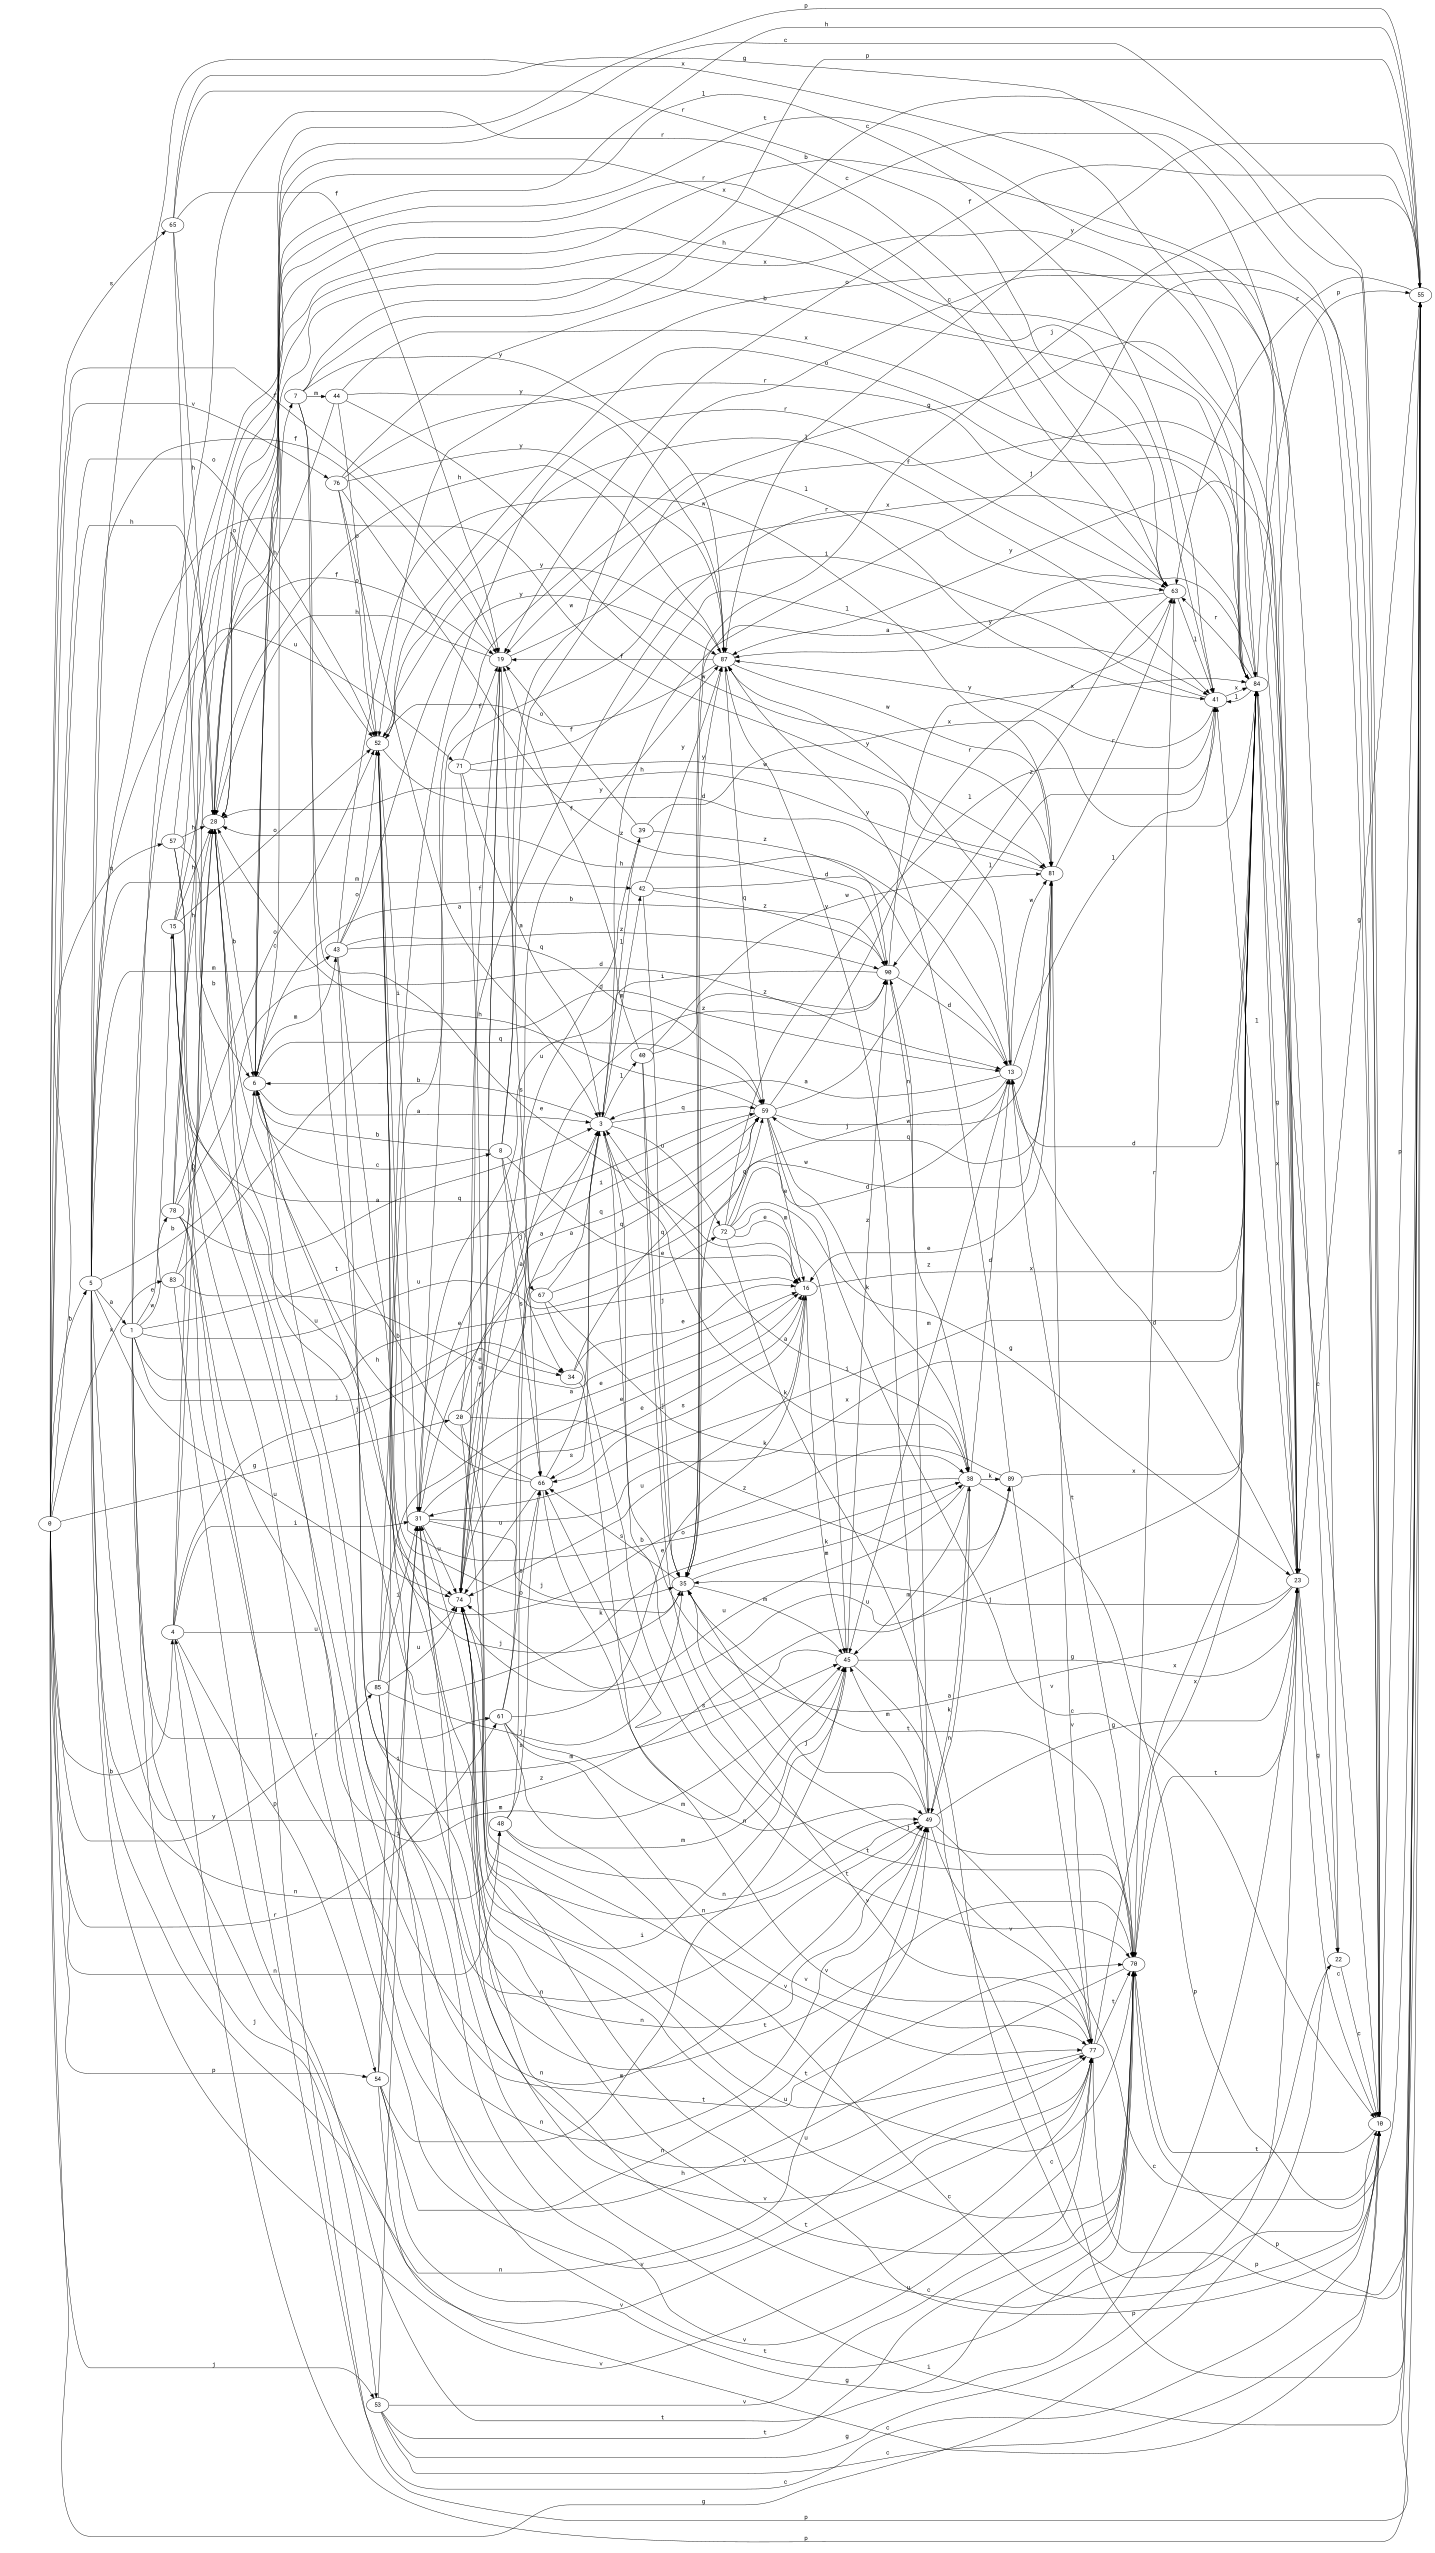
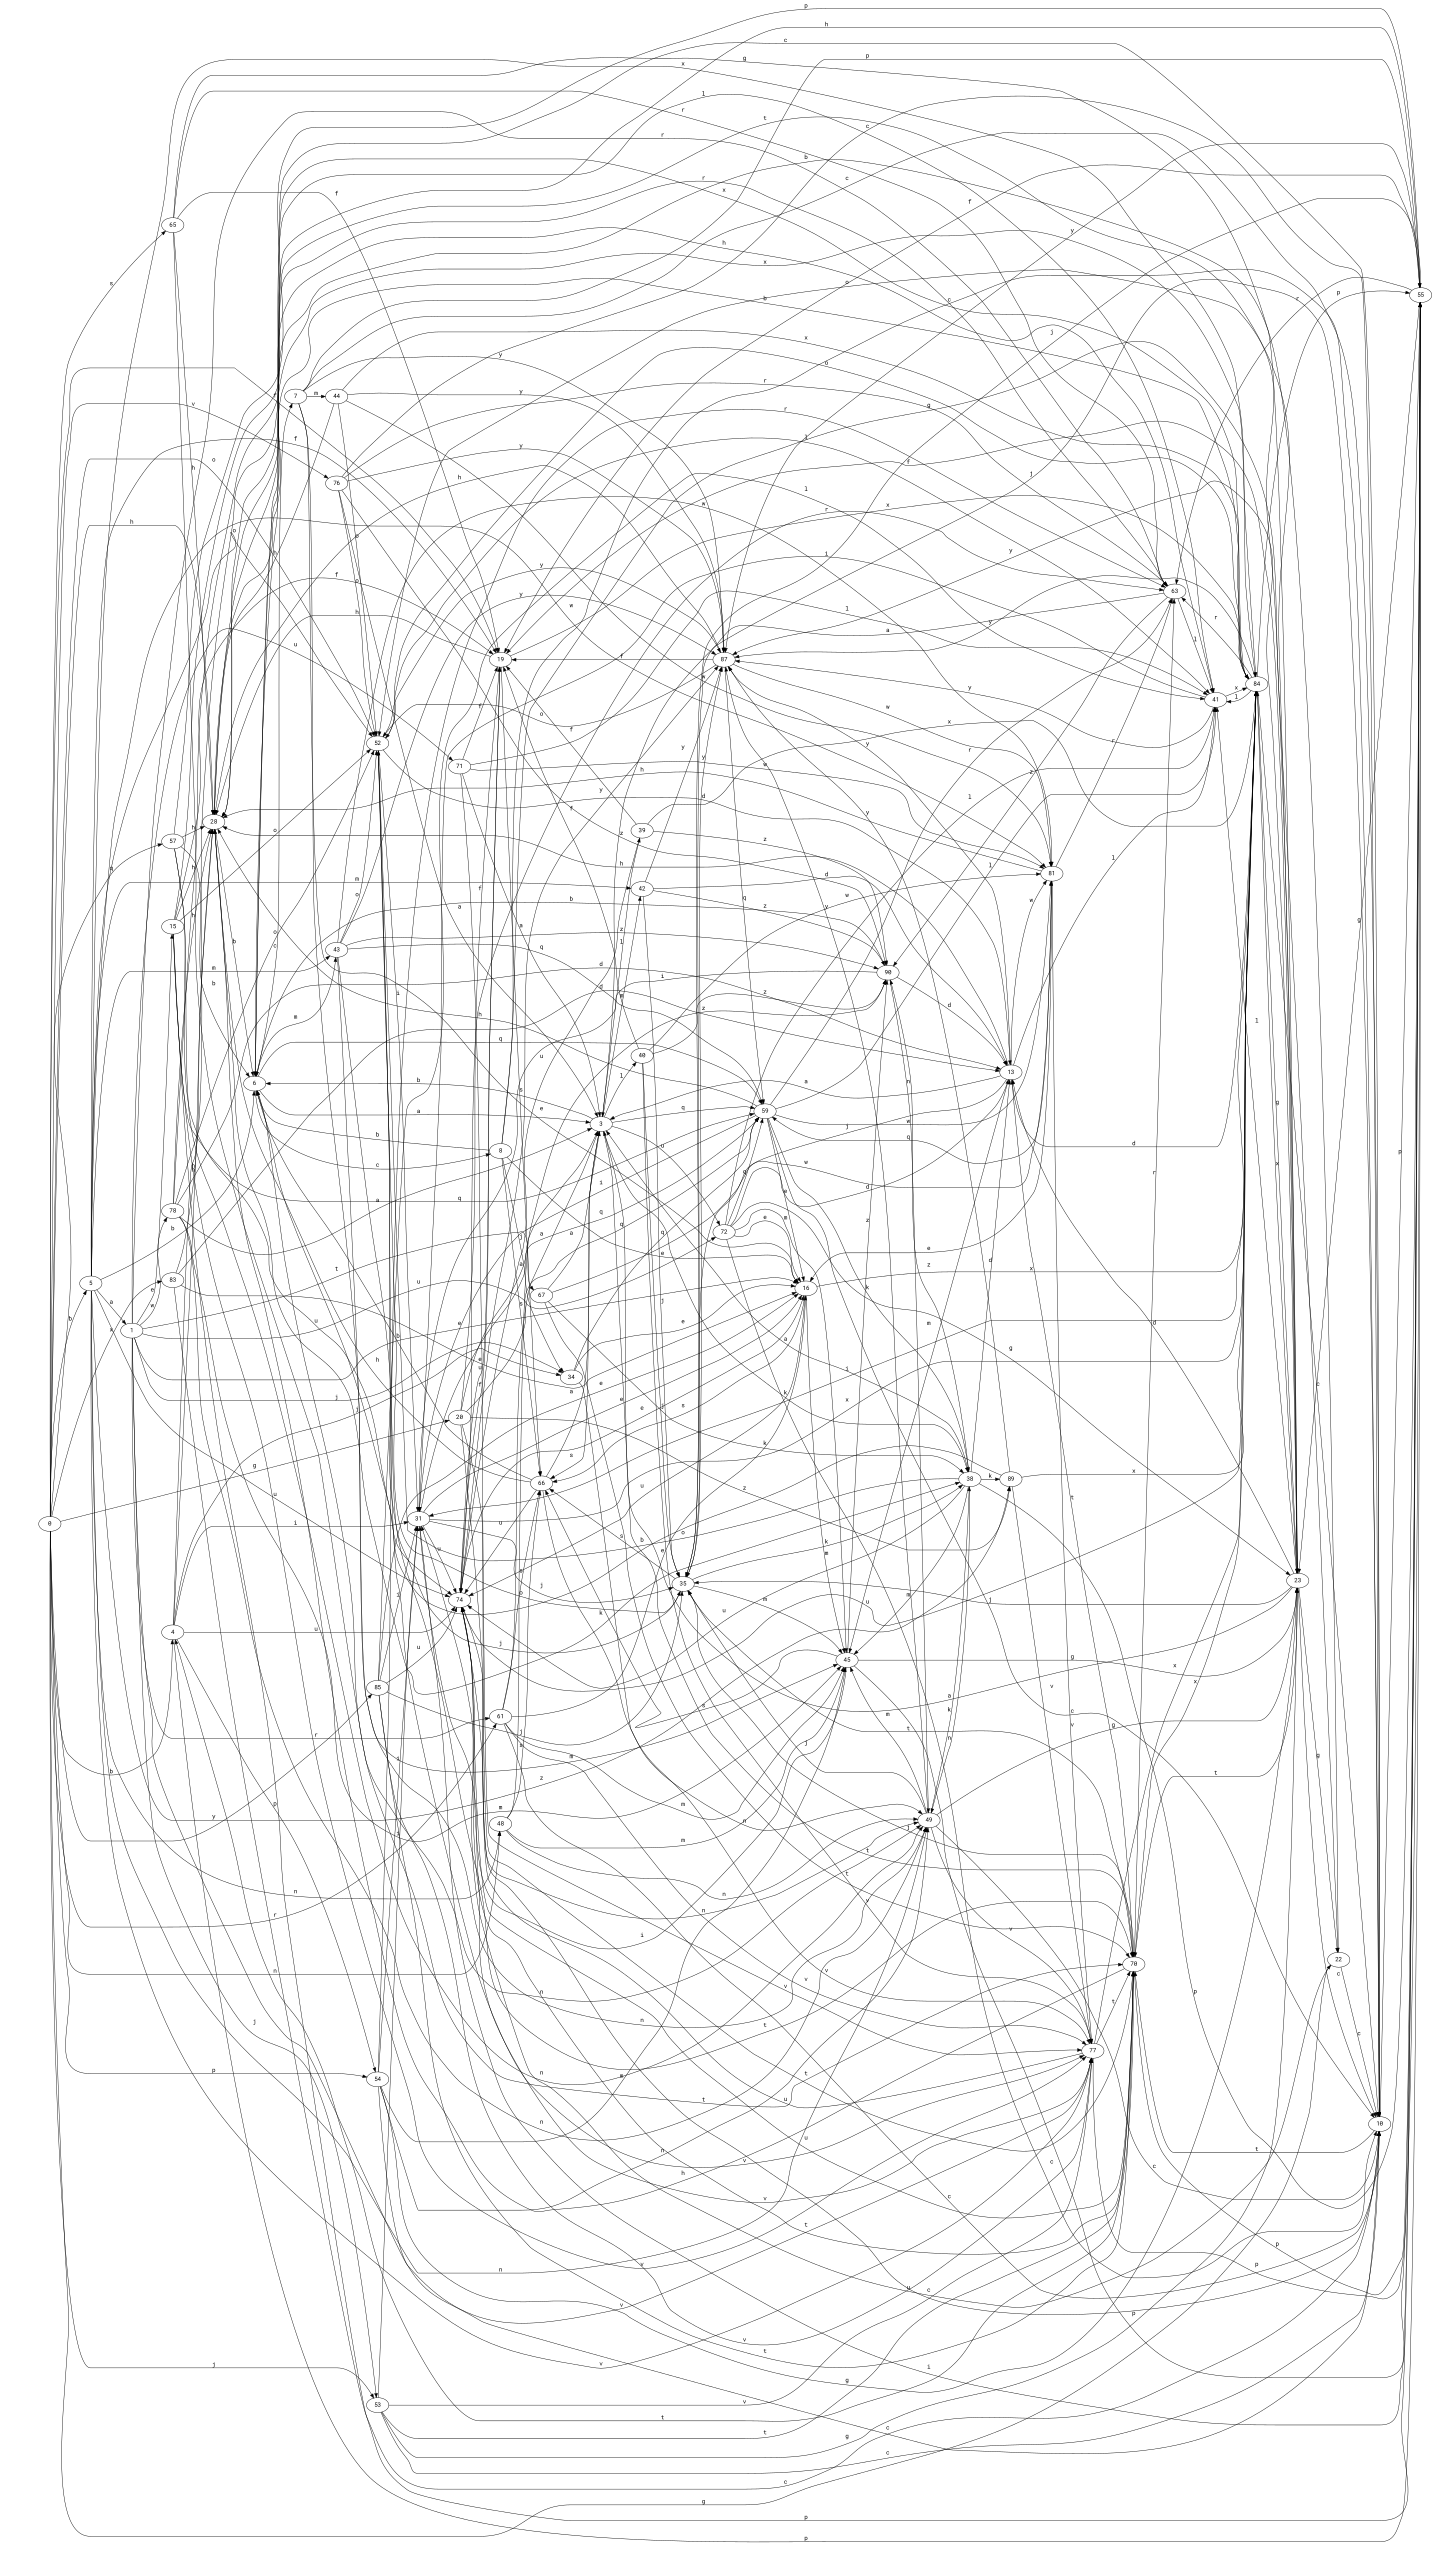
(961, 704) -> none
